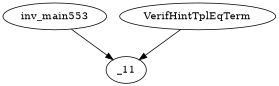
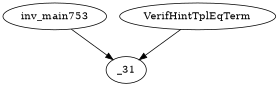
(55, 16) -> (55, 16)
(126, 70) -> (126, 70)
